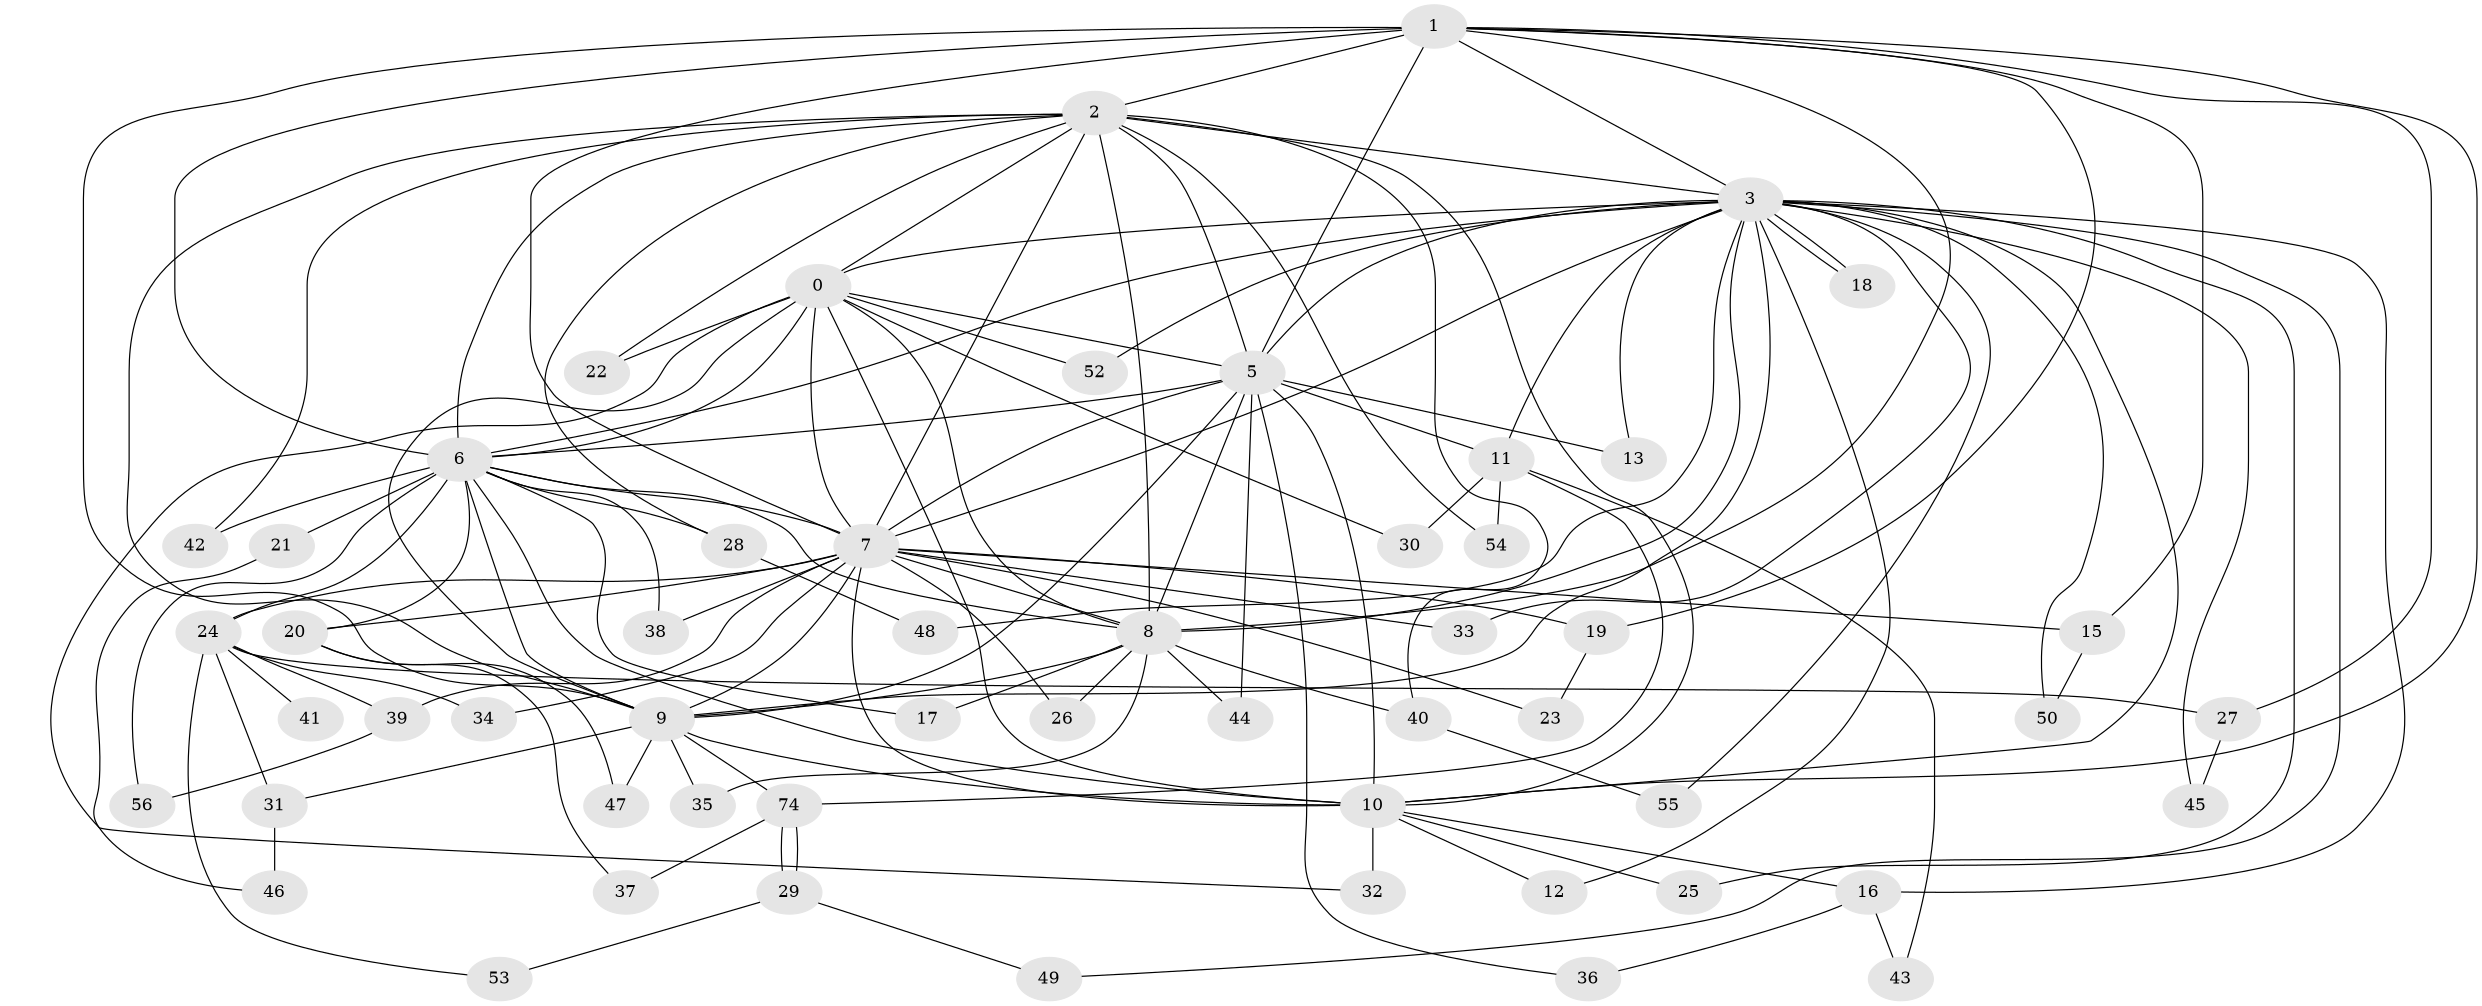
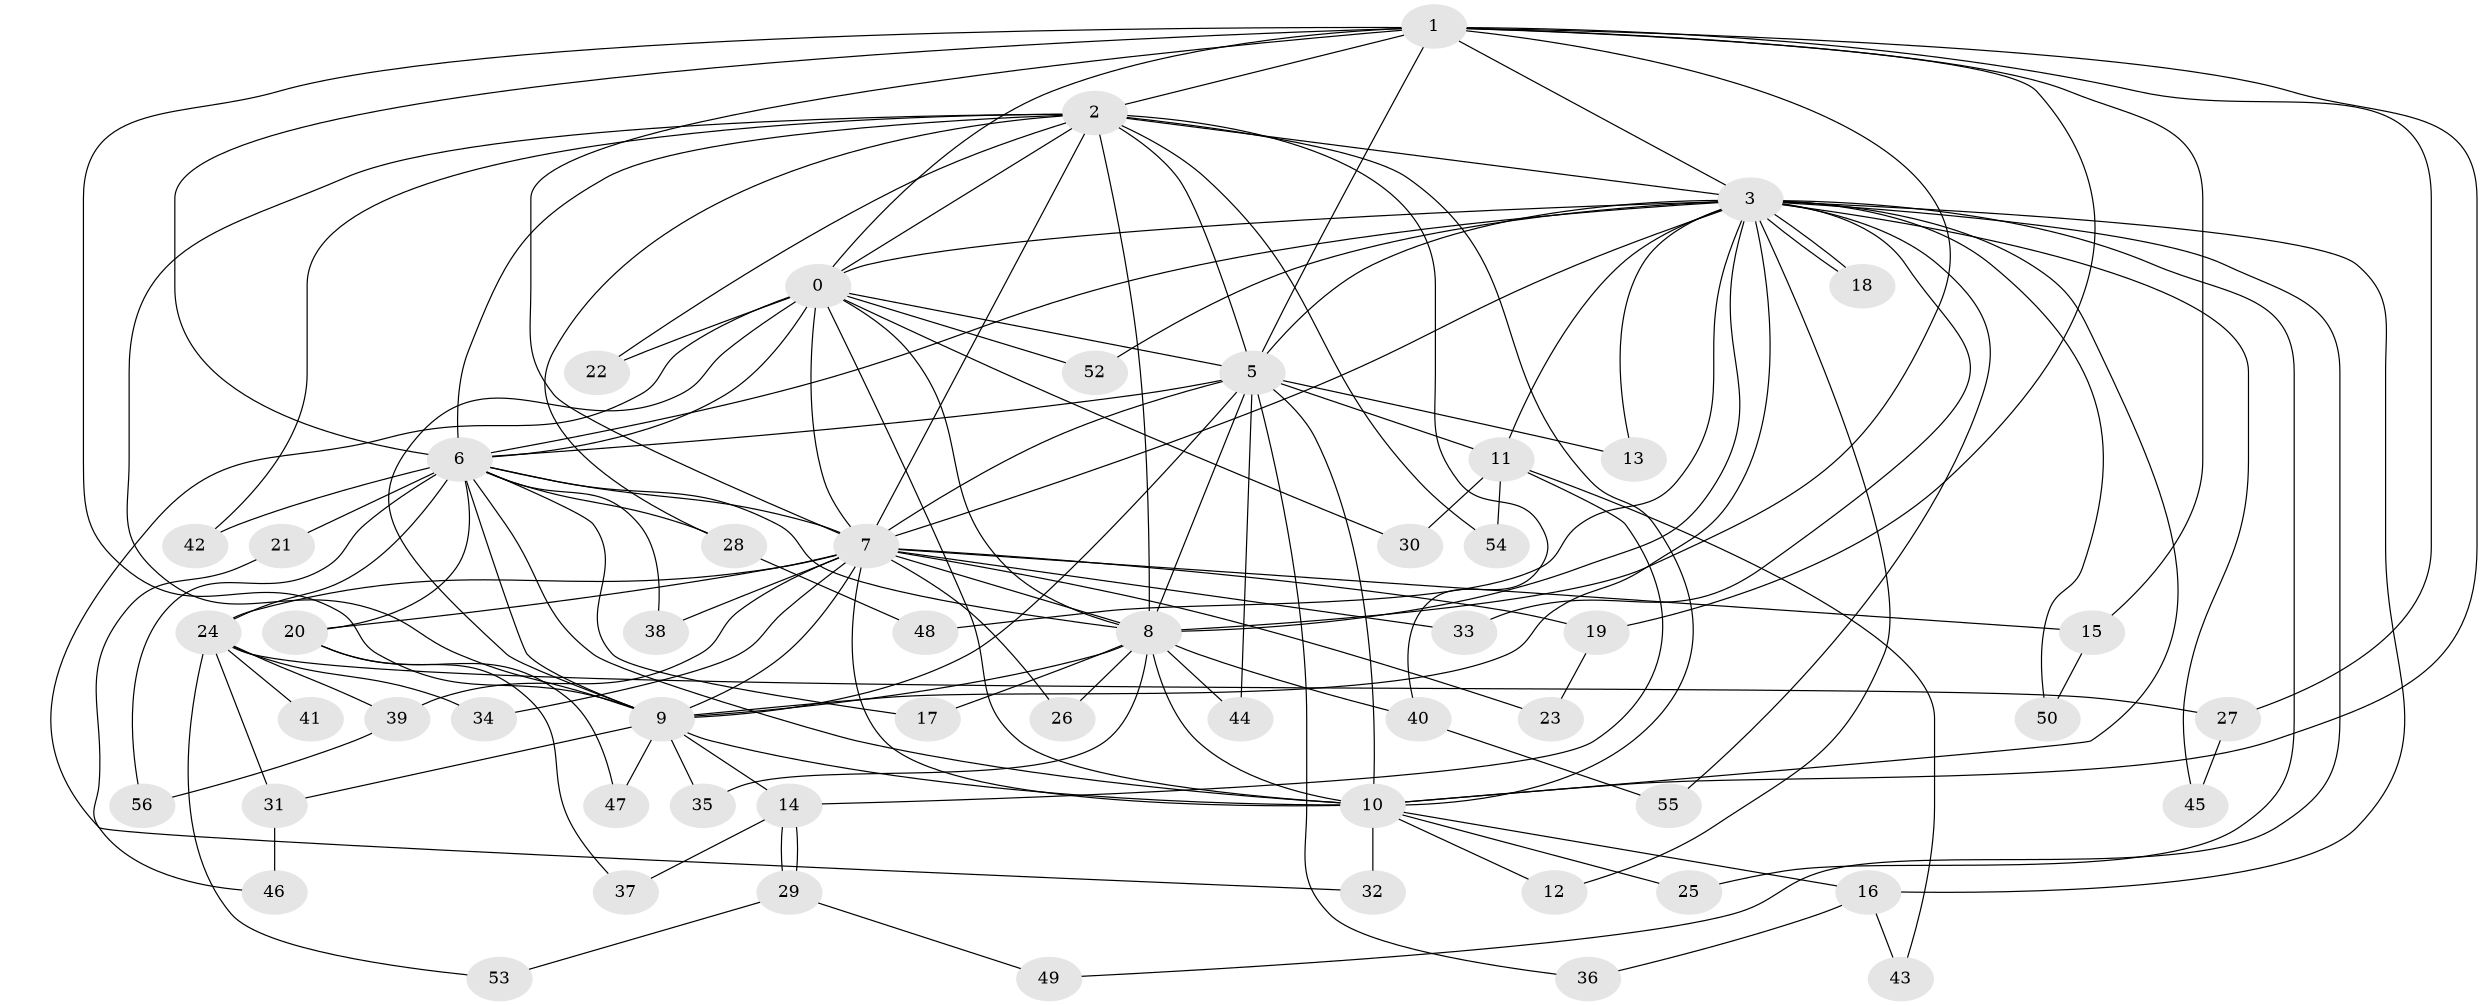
none -> (1087, 79)
none -> (1221, 759)
(789, 806) -> (789, 806)
